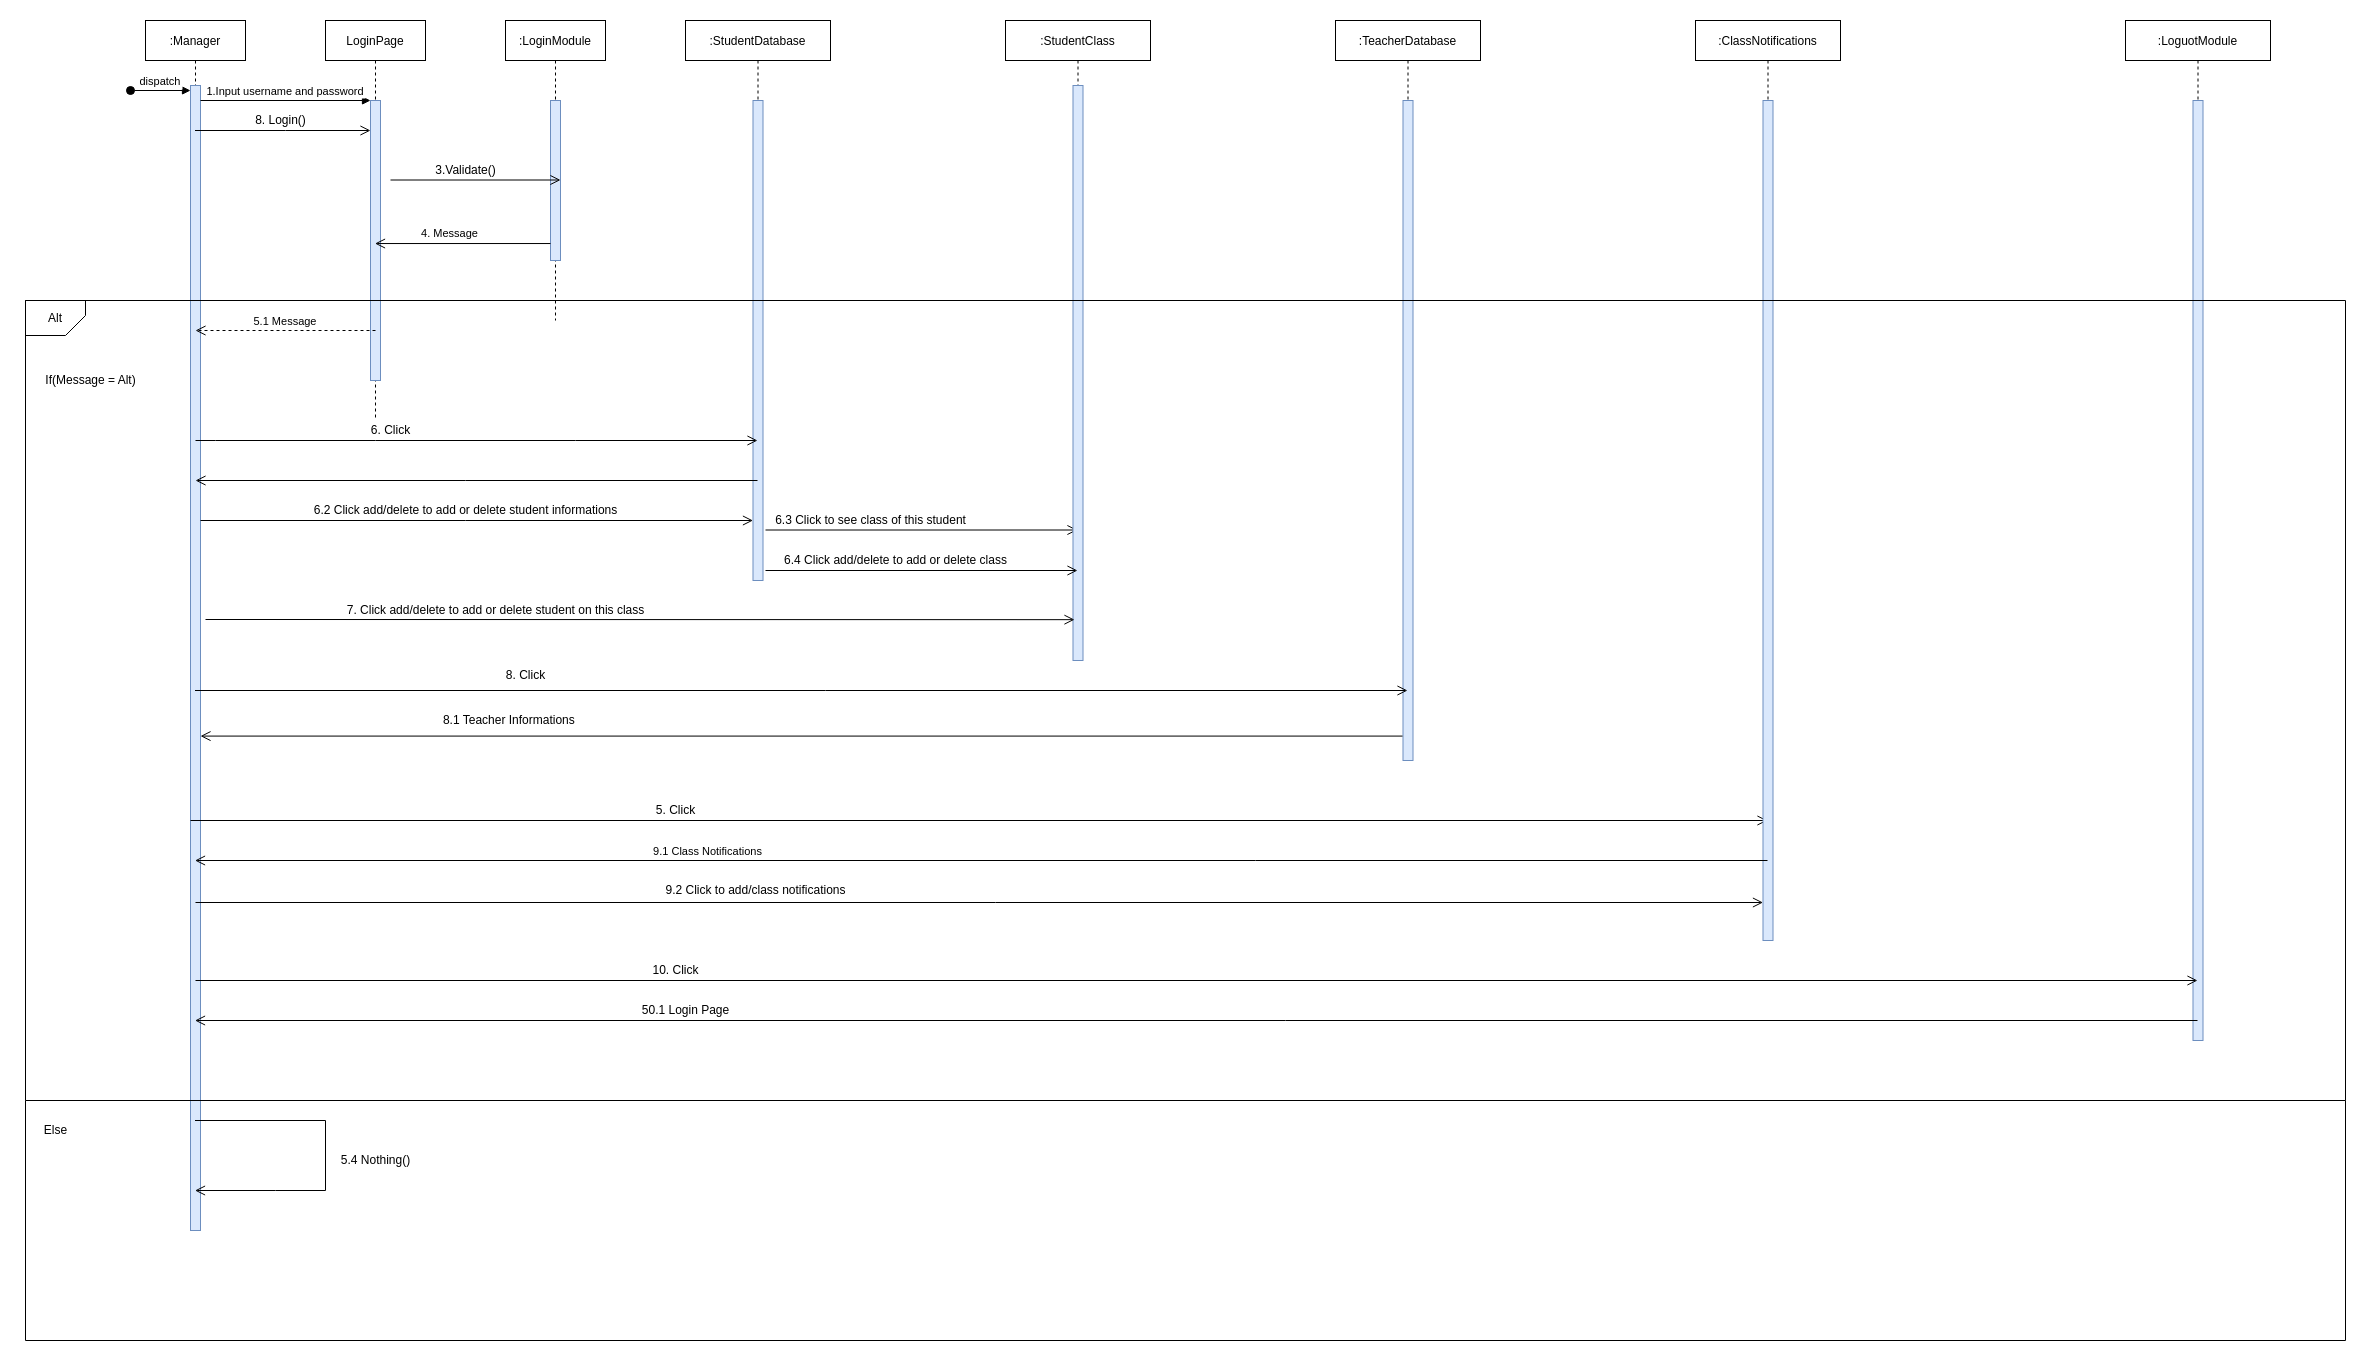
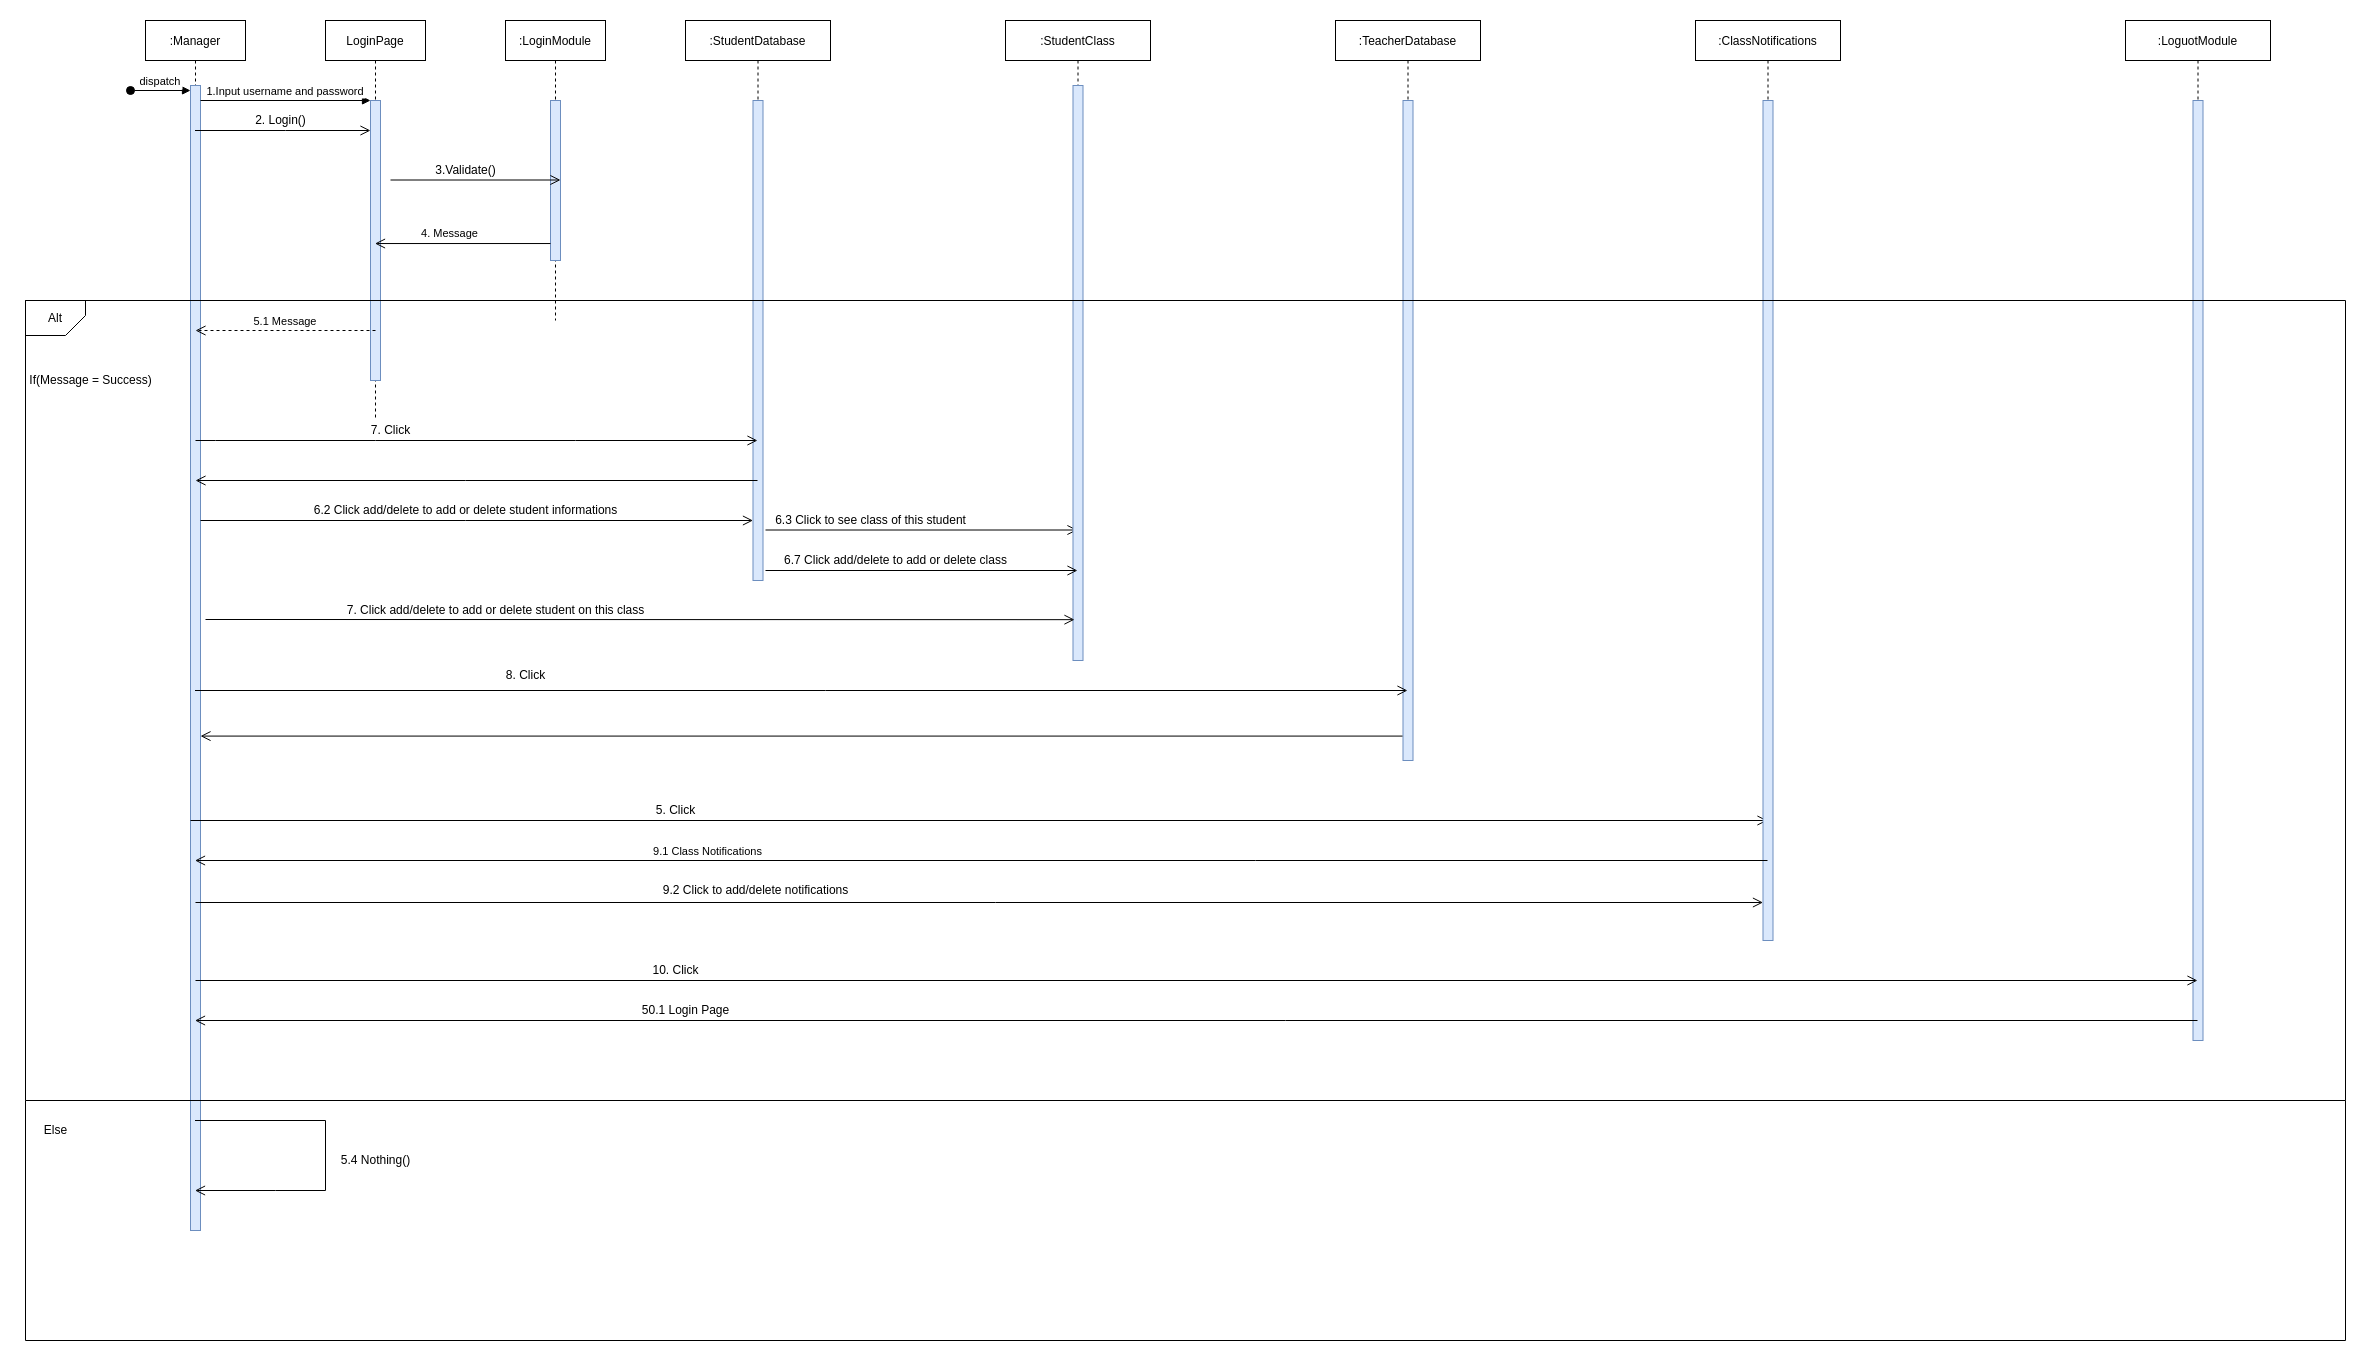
(281, 121) -> (281, 121)
(91, 381) -> (91, 381)
(391, 431) -> (391, 431)
(896, 561) -> (896, 561)
(511, 721) -> none
(756, 891) -> (756, 891)
